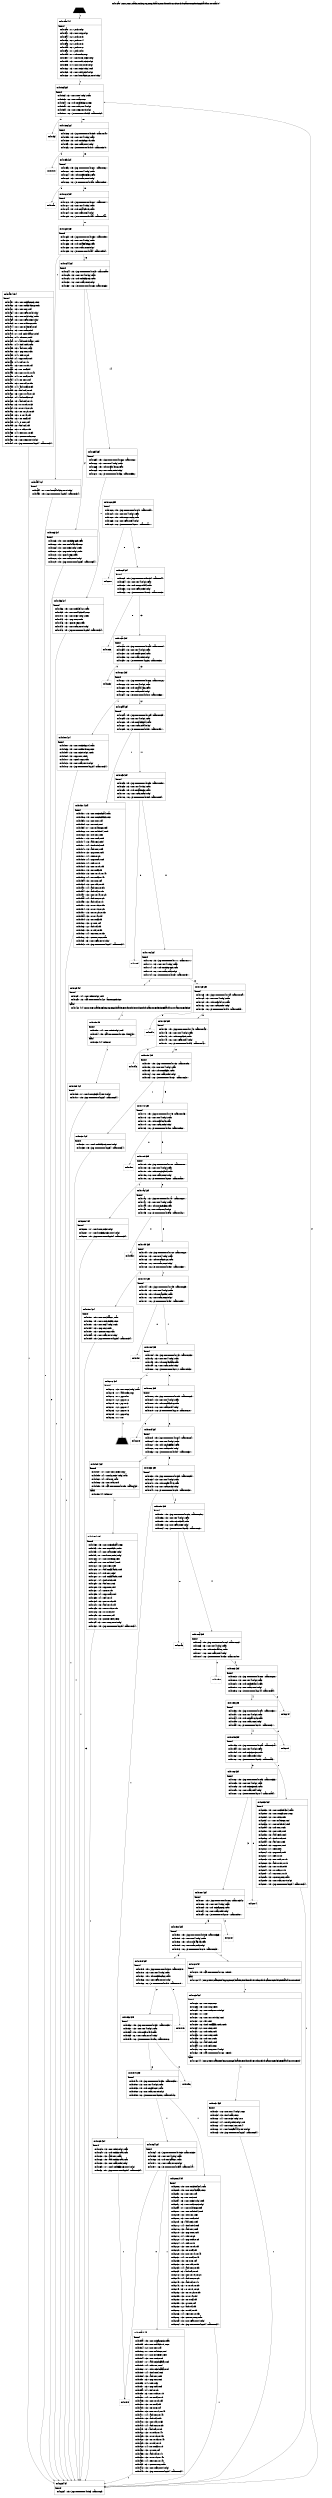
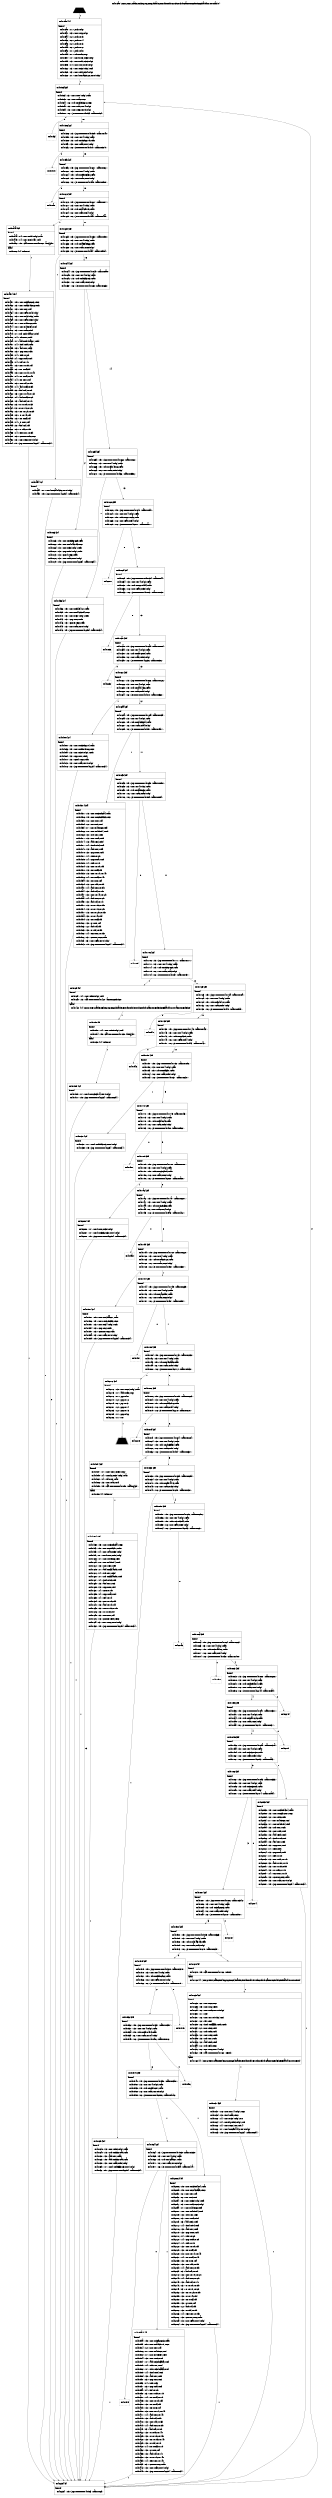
(56, 124) -> (56, 124)
none -> (31, 240)
none -> (120, 488)
(197, 1581) -> none
(121, 2286) -> (109, 2327)
